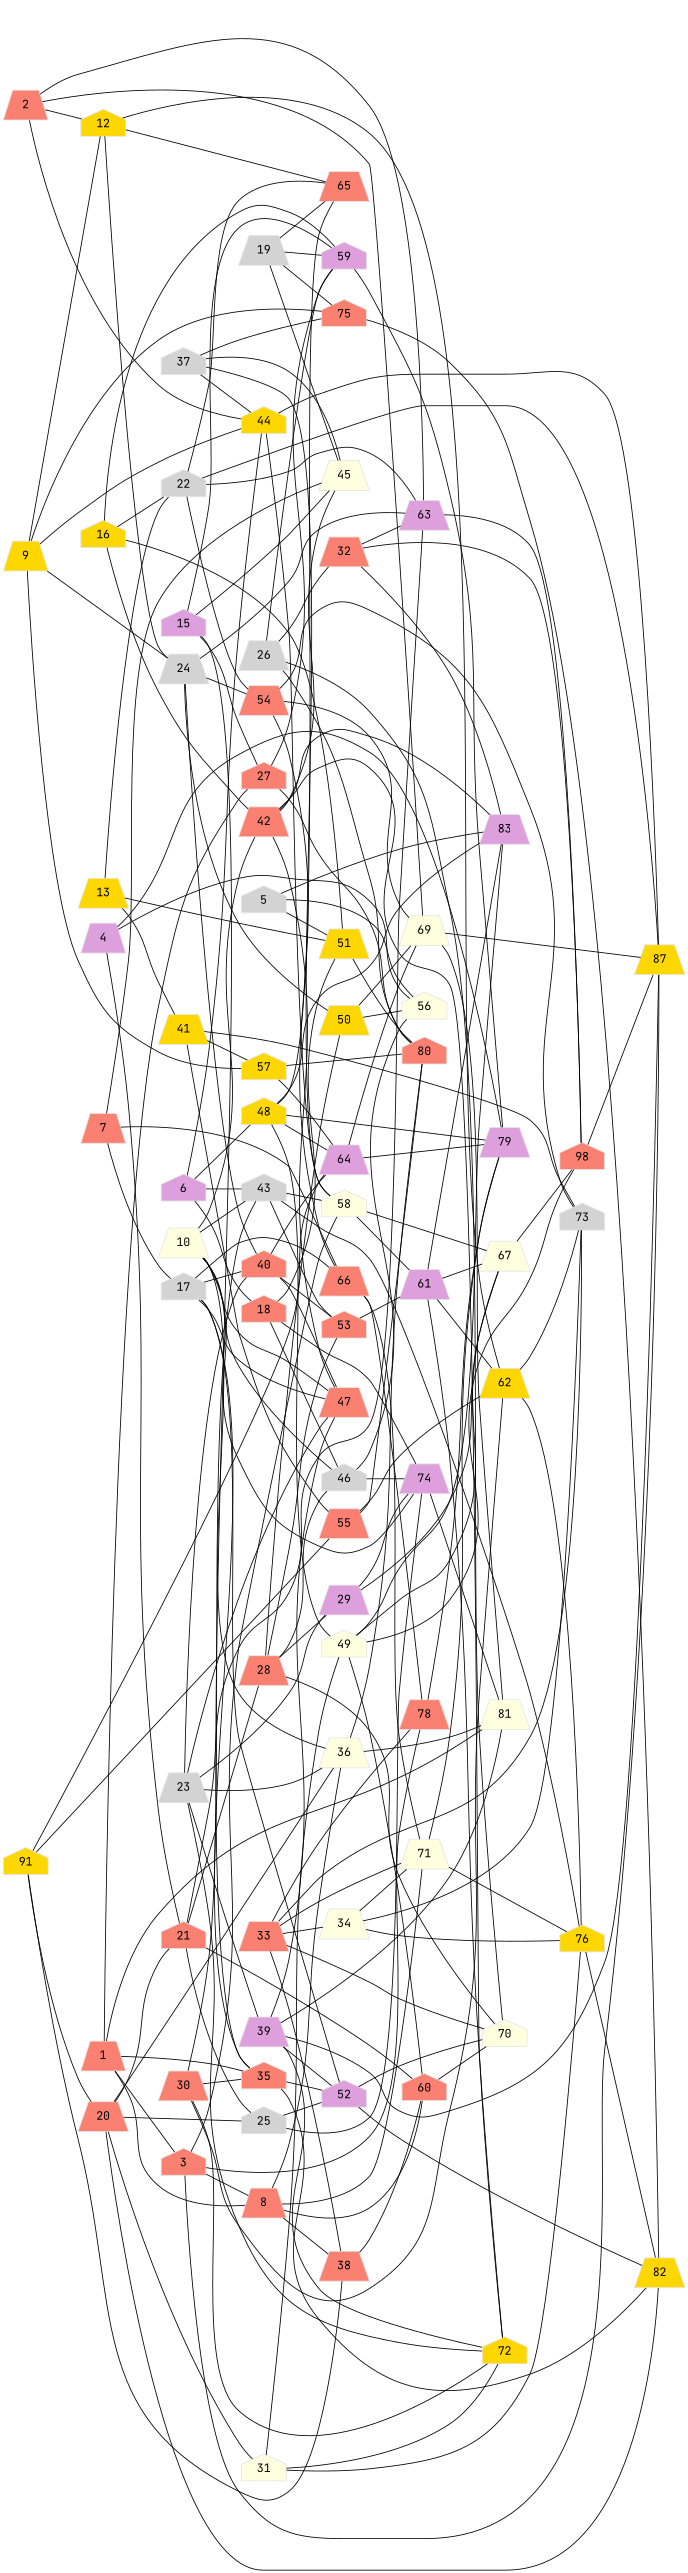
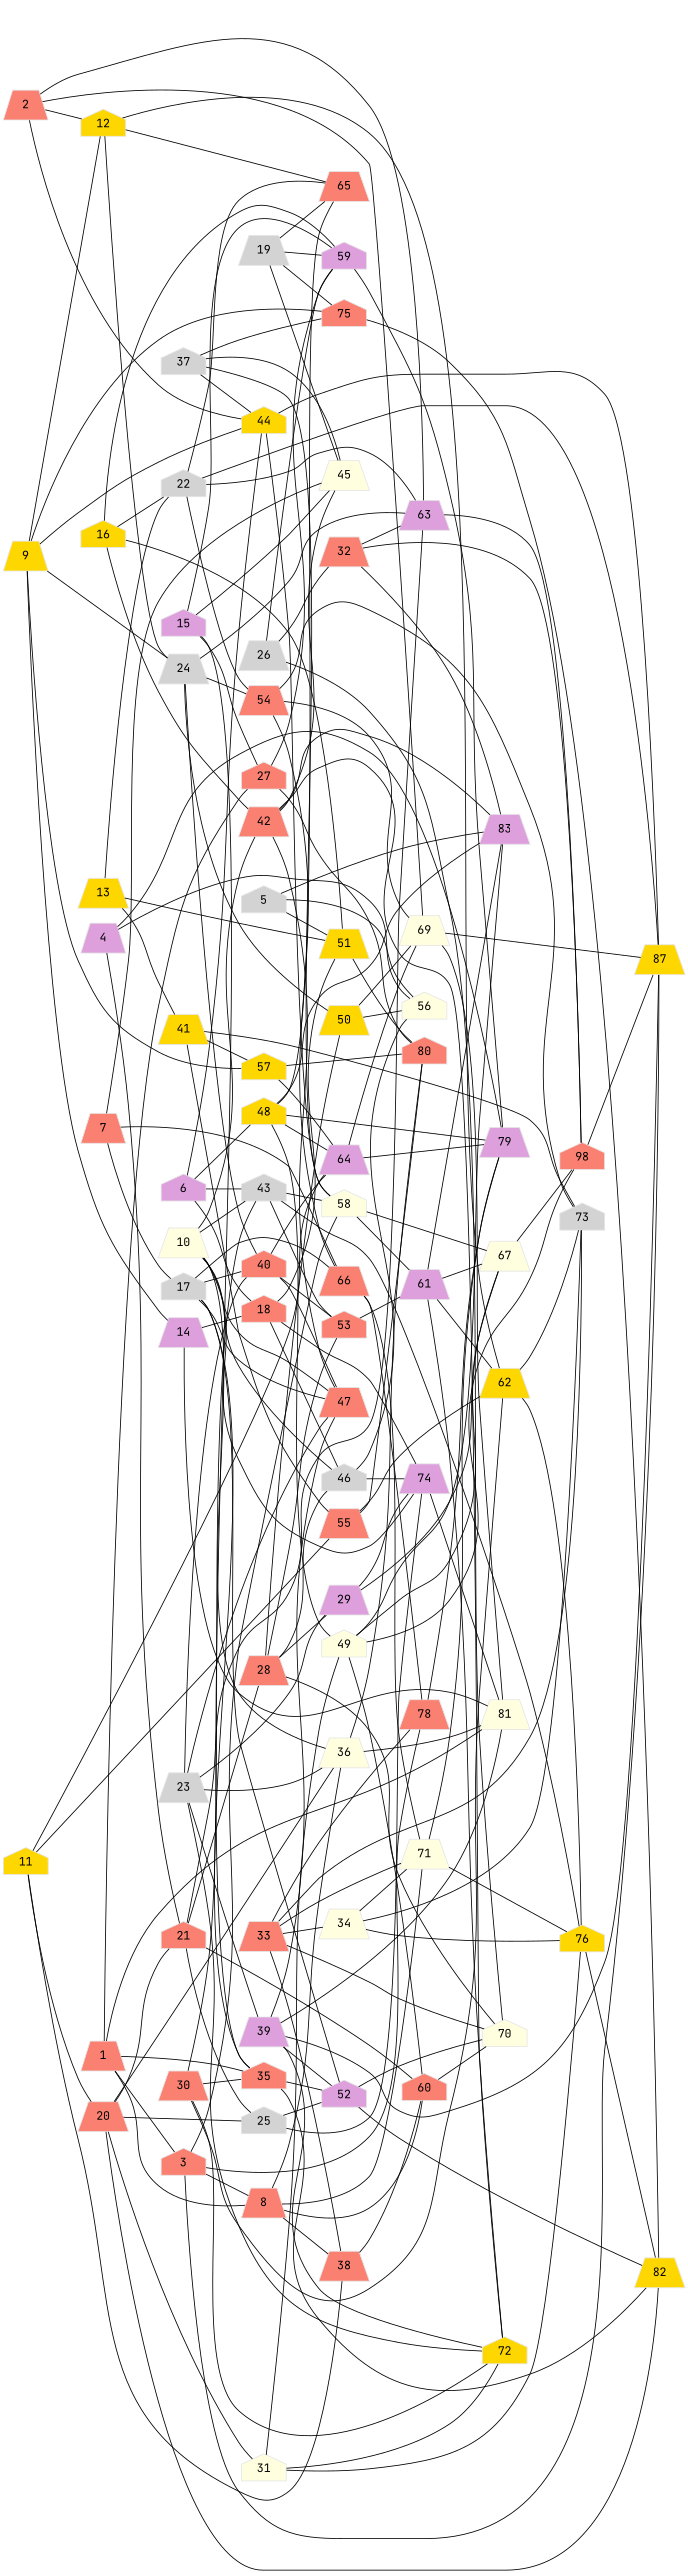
(362, 853) -> none
none -> (184, 1333)
(26, 1863) -> (26, 1863)
